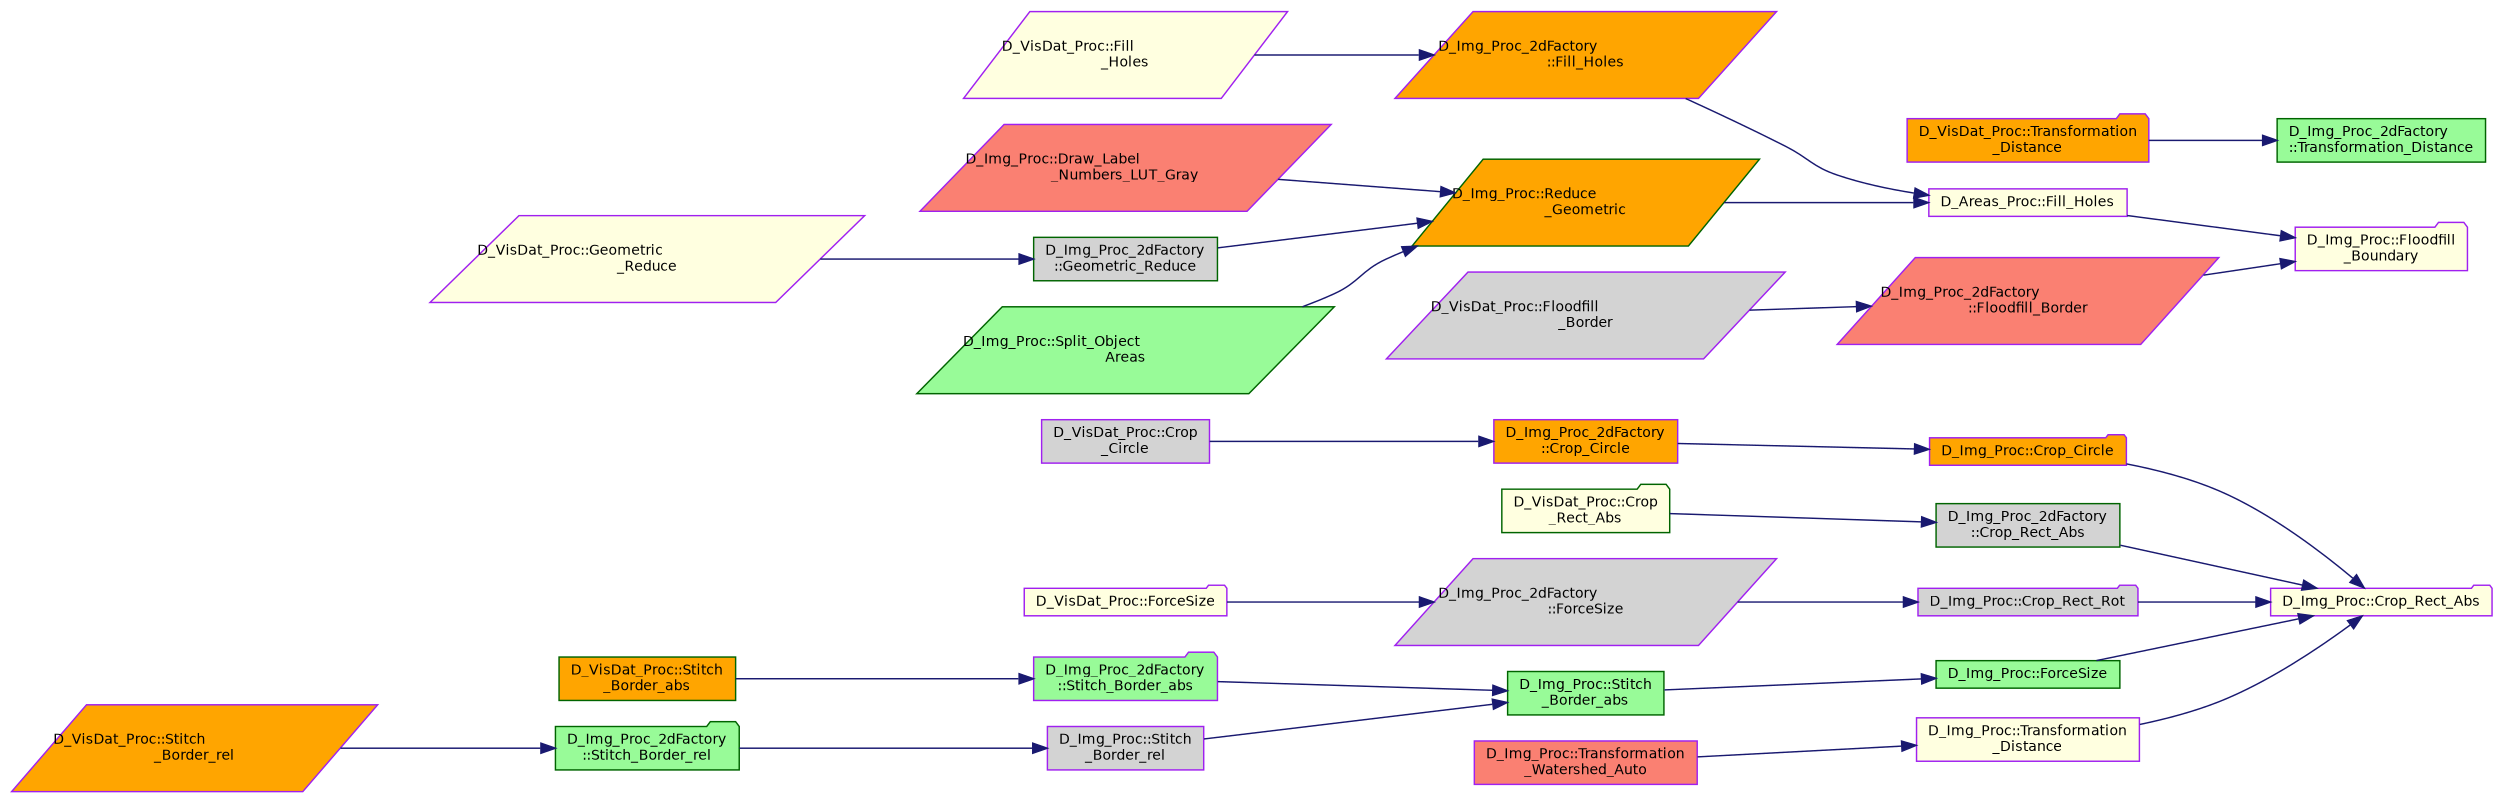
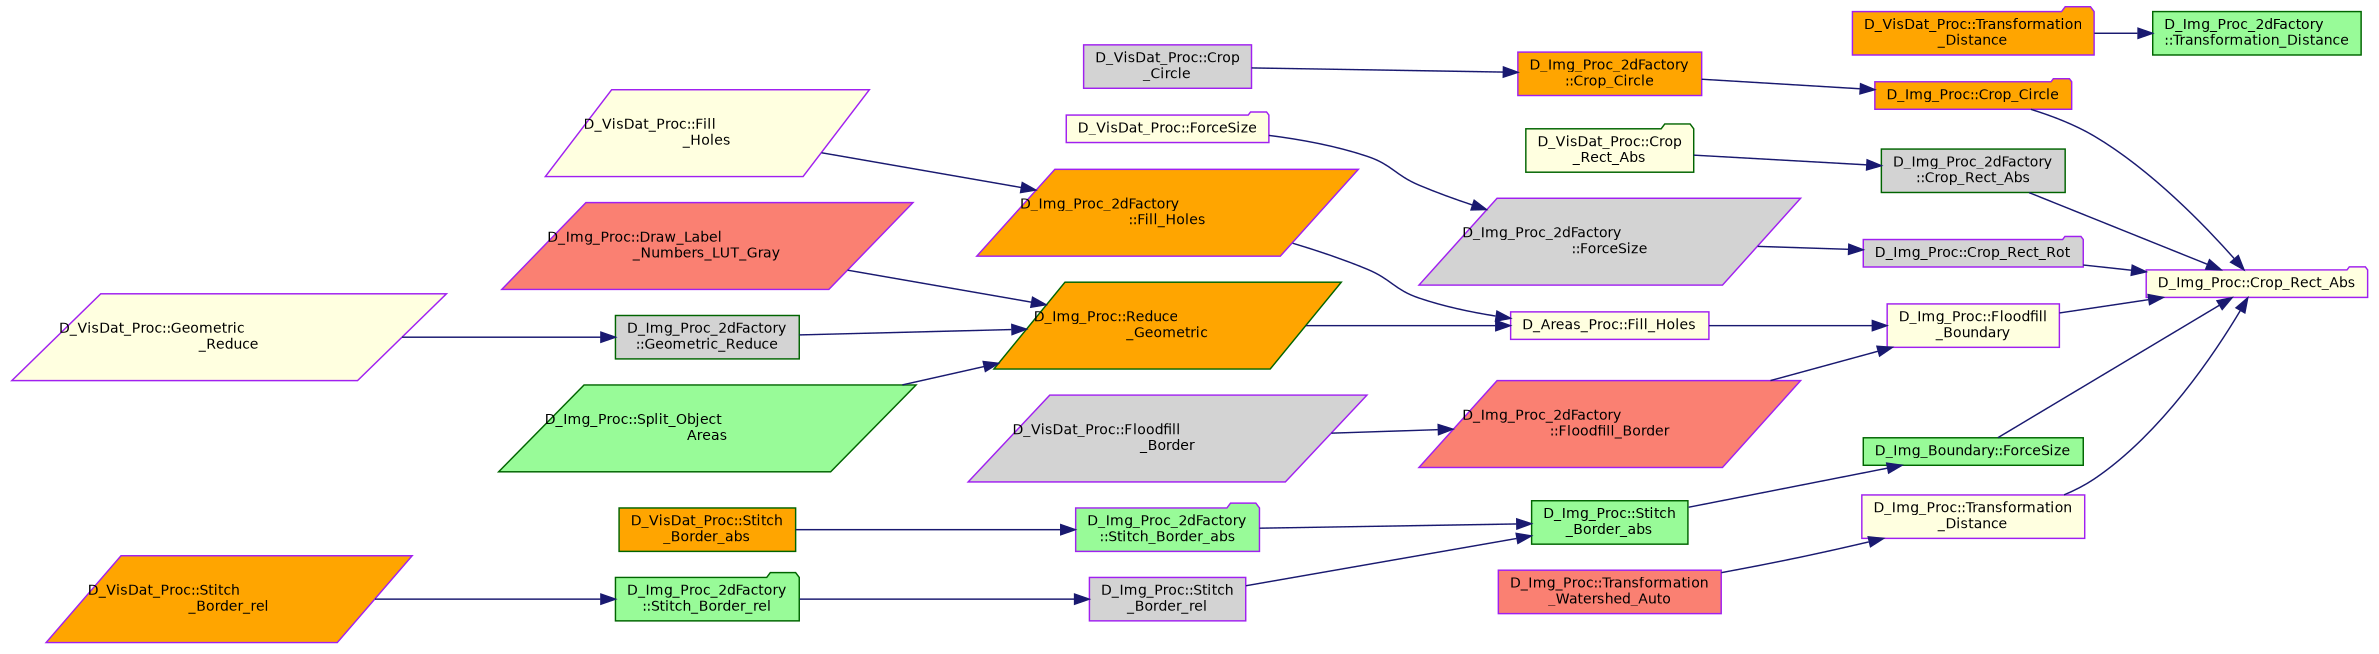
(2381, 249) -> (1973, 326)
none -> (2104, 306)
(2028, 674) -> (1973, 452)
